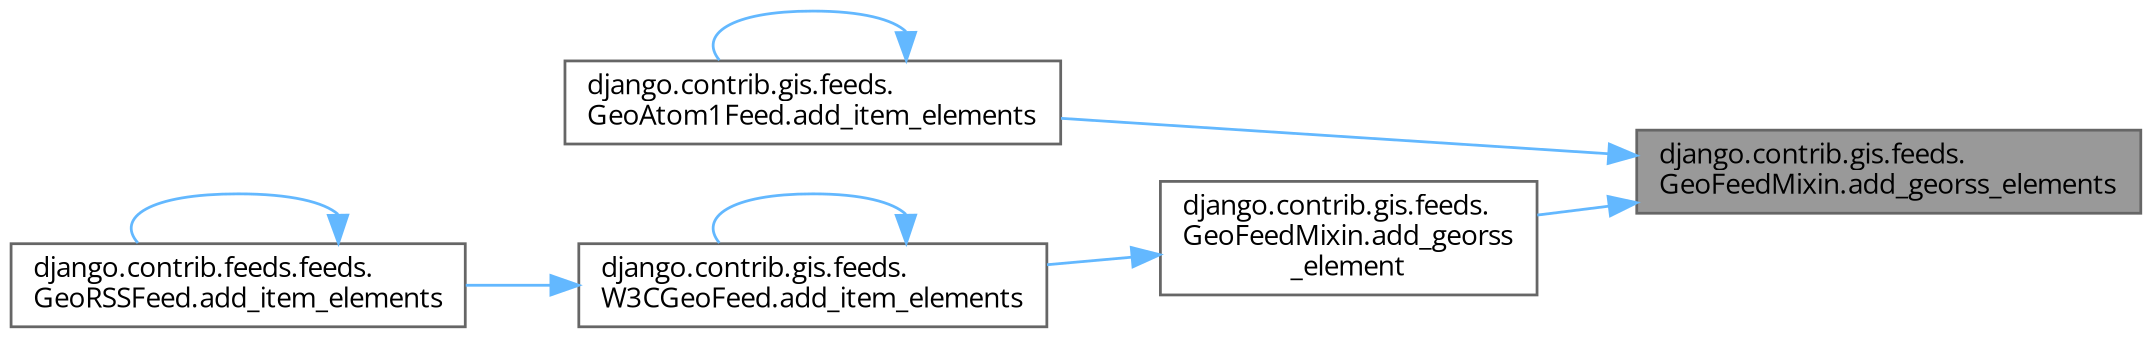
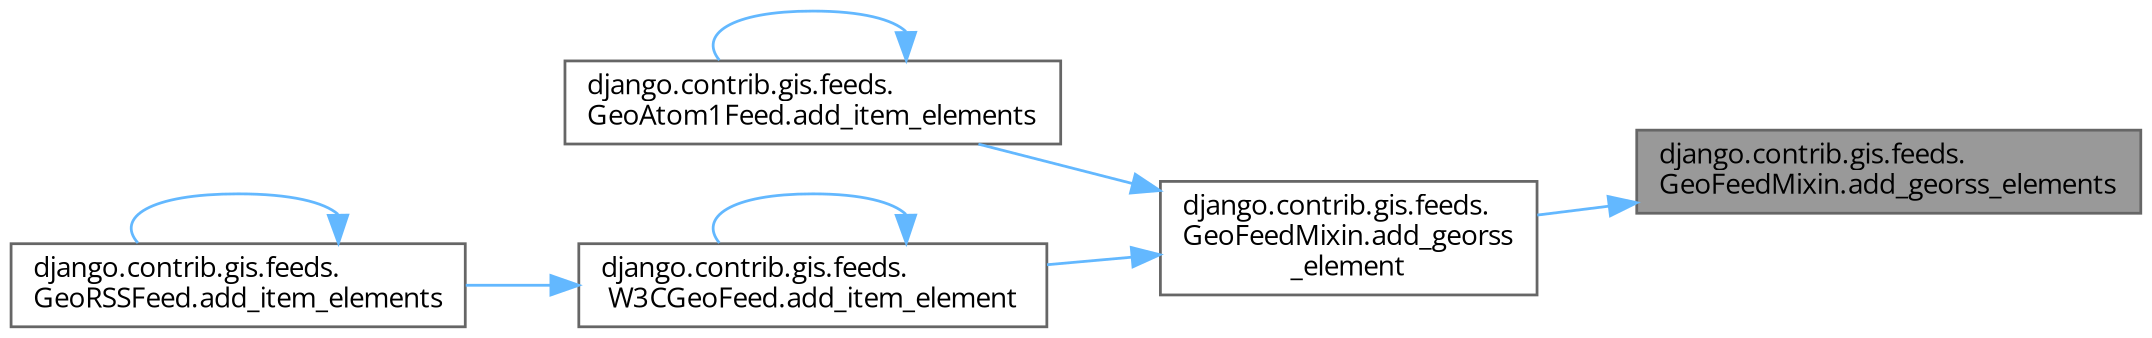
(1335, 136) -> (1055, 164)
(238, 285) -> (238, 285)
(813, 285) -> (813, 285)
